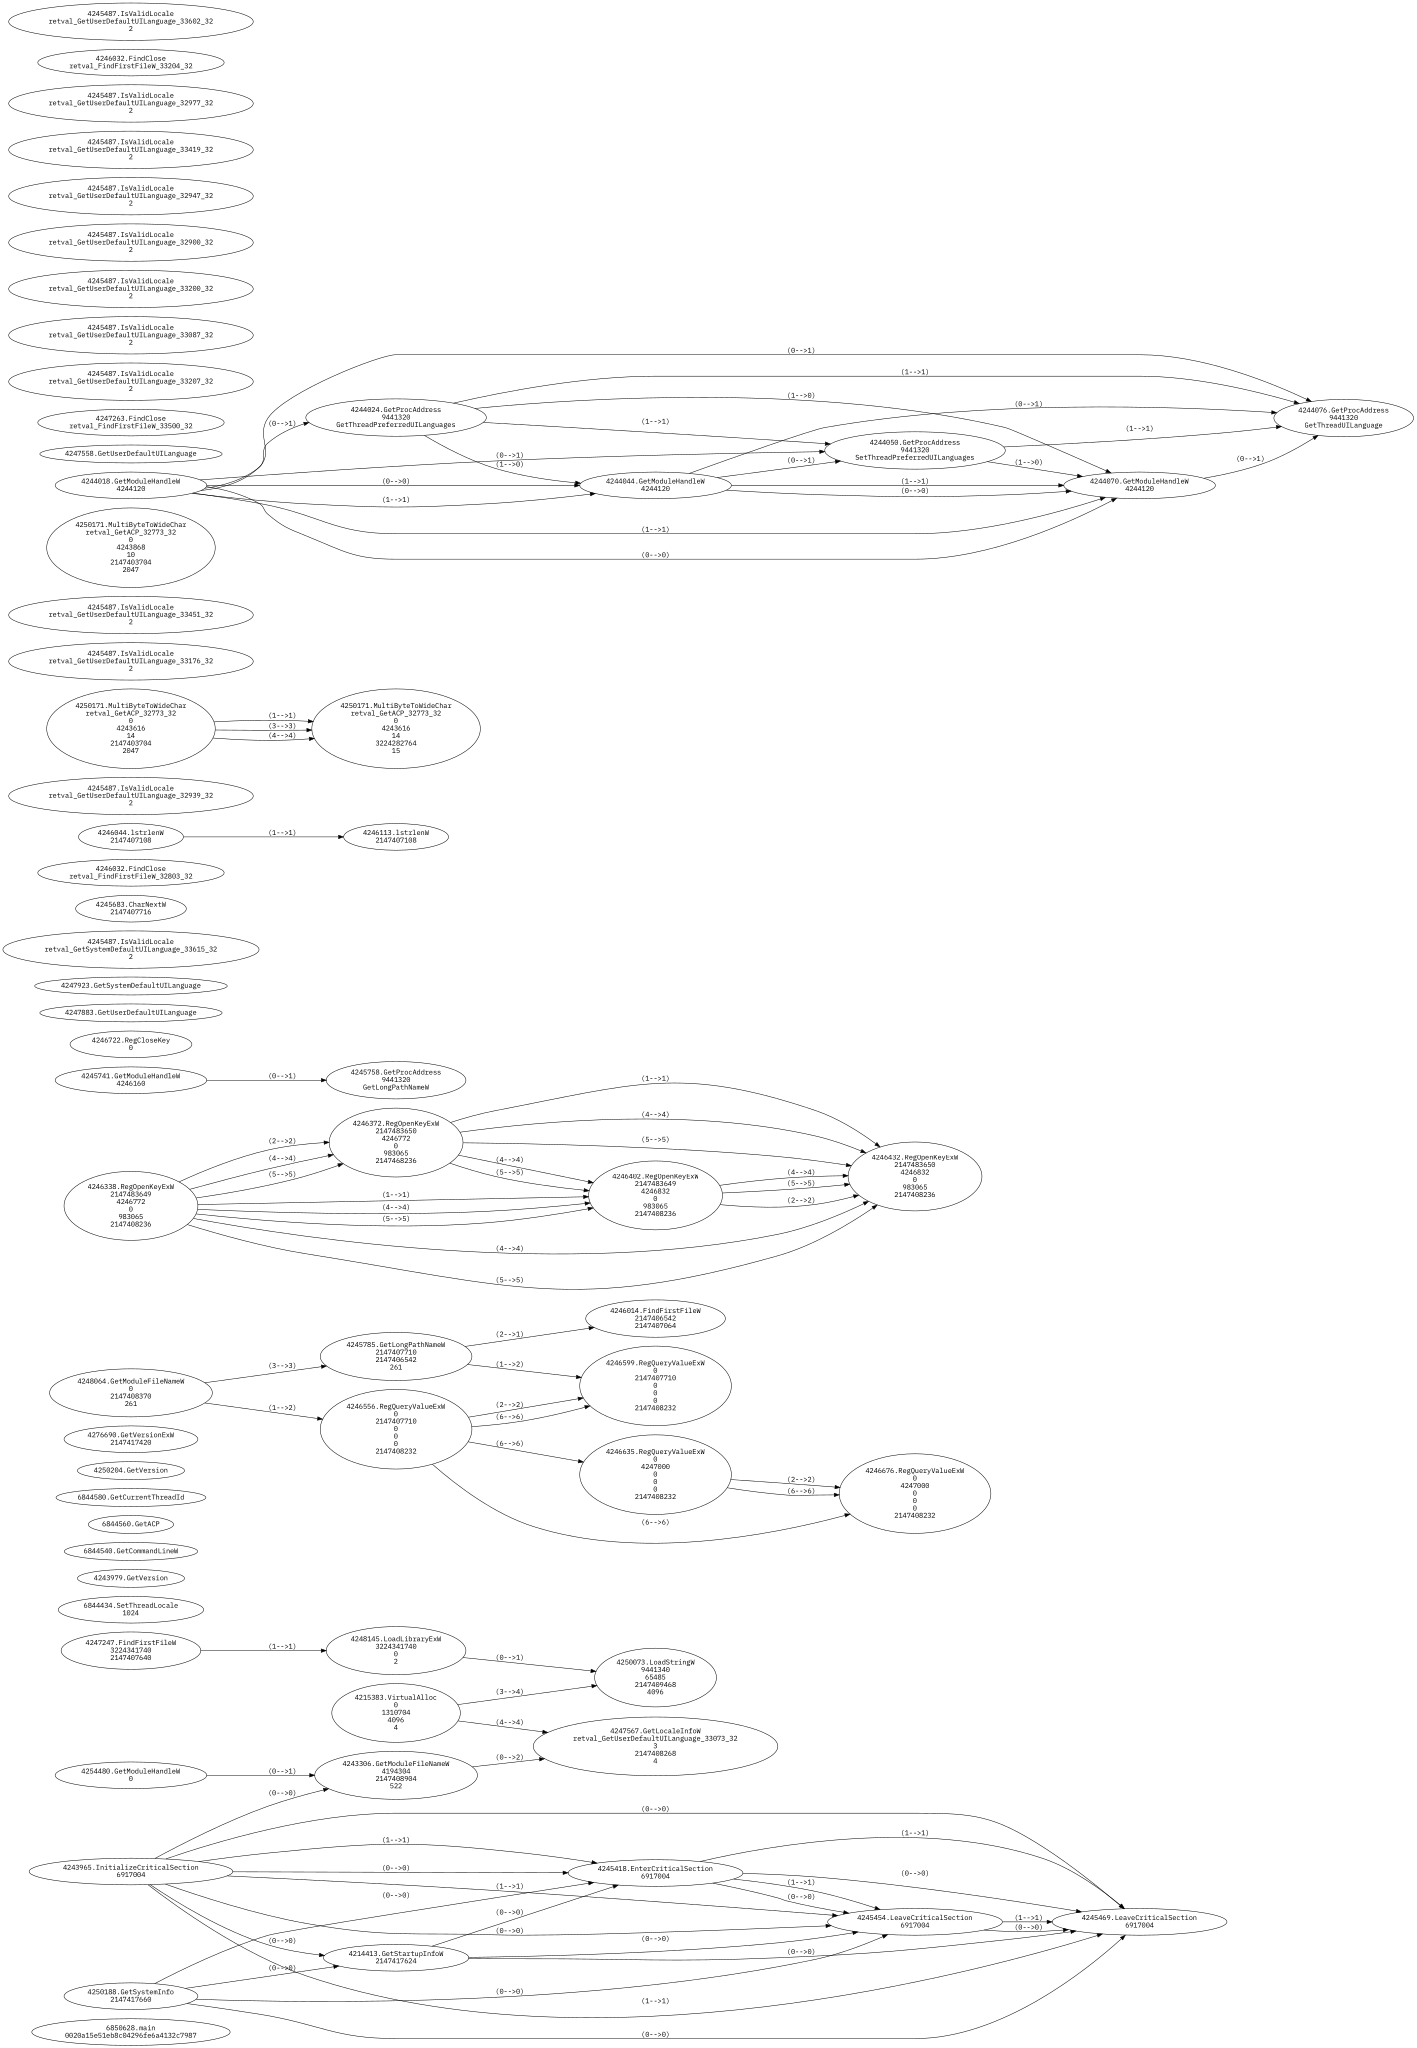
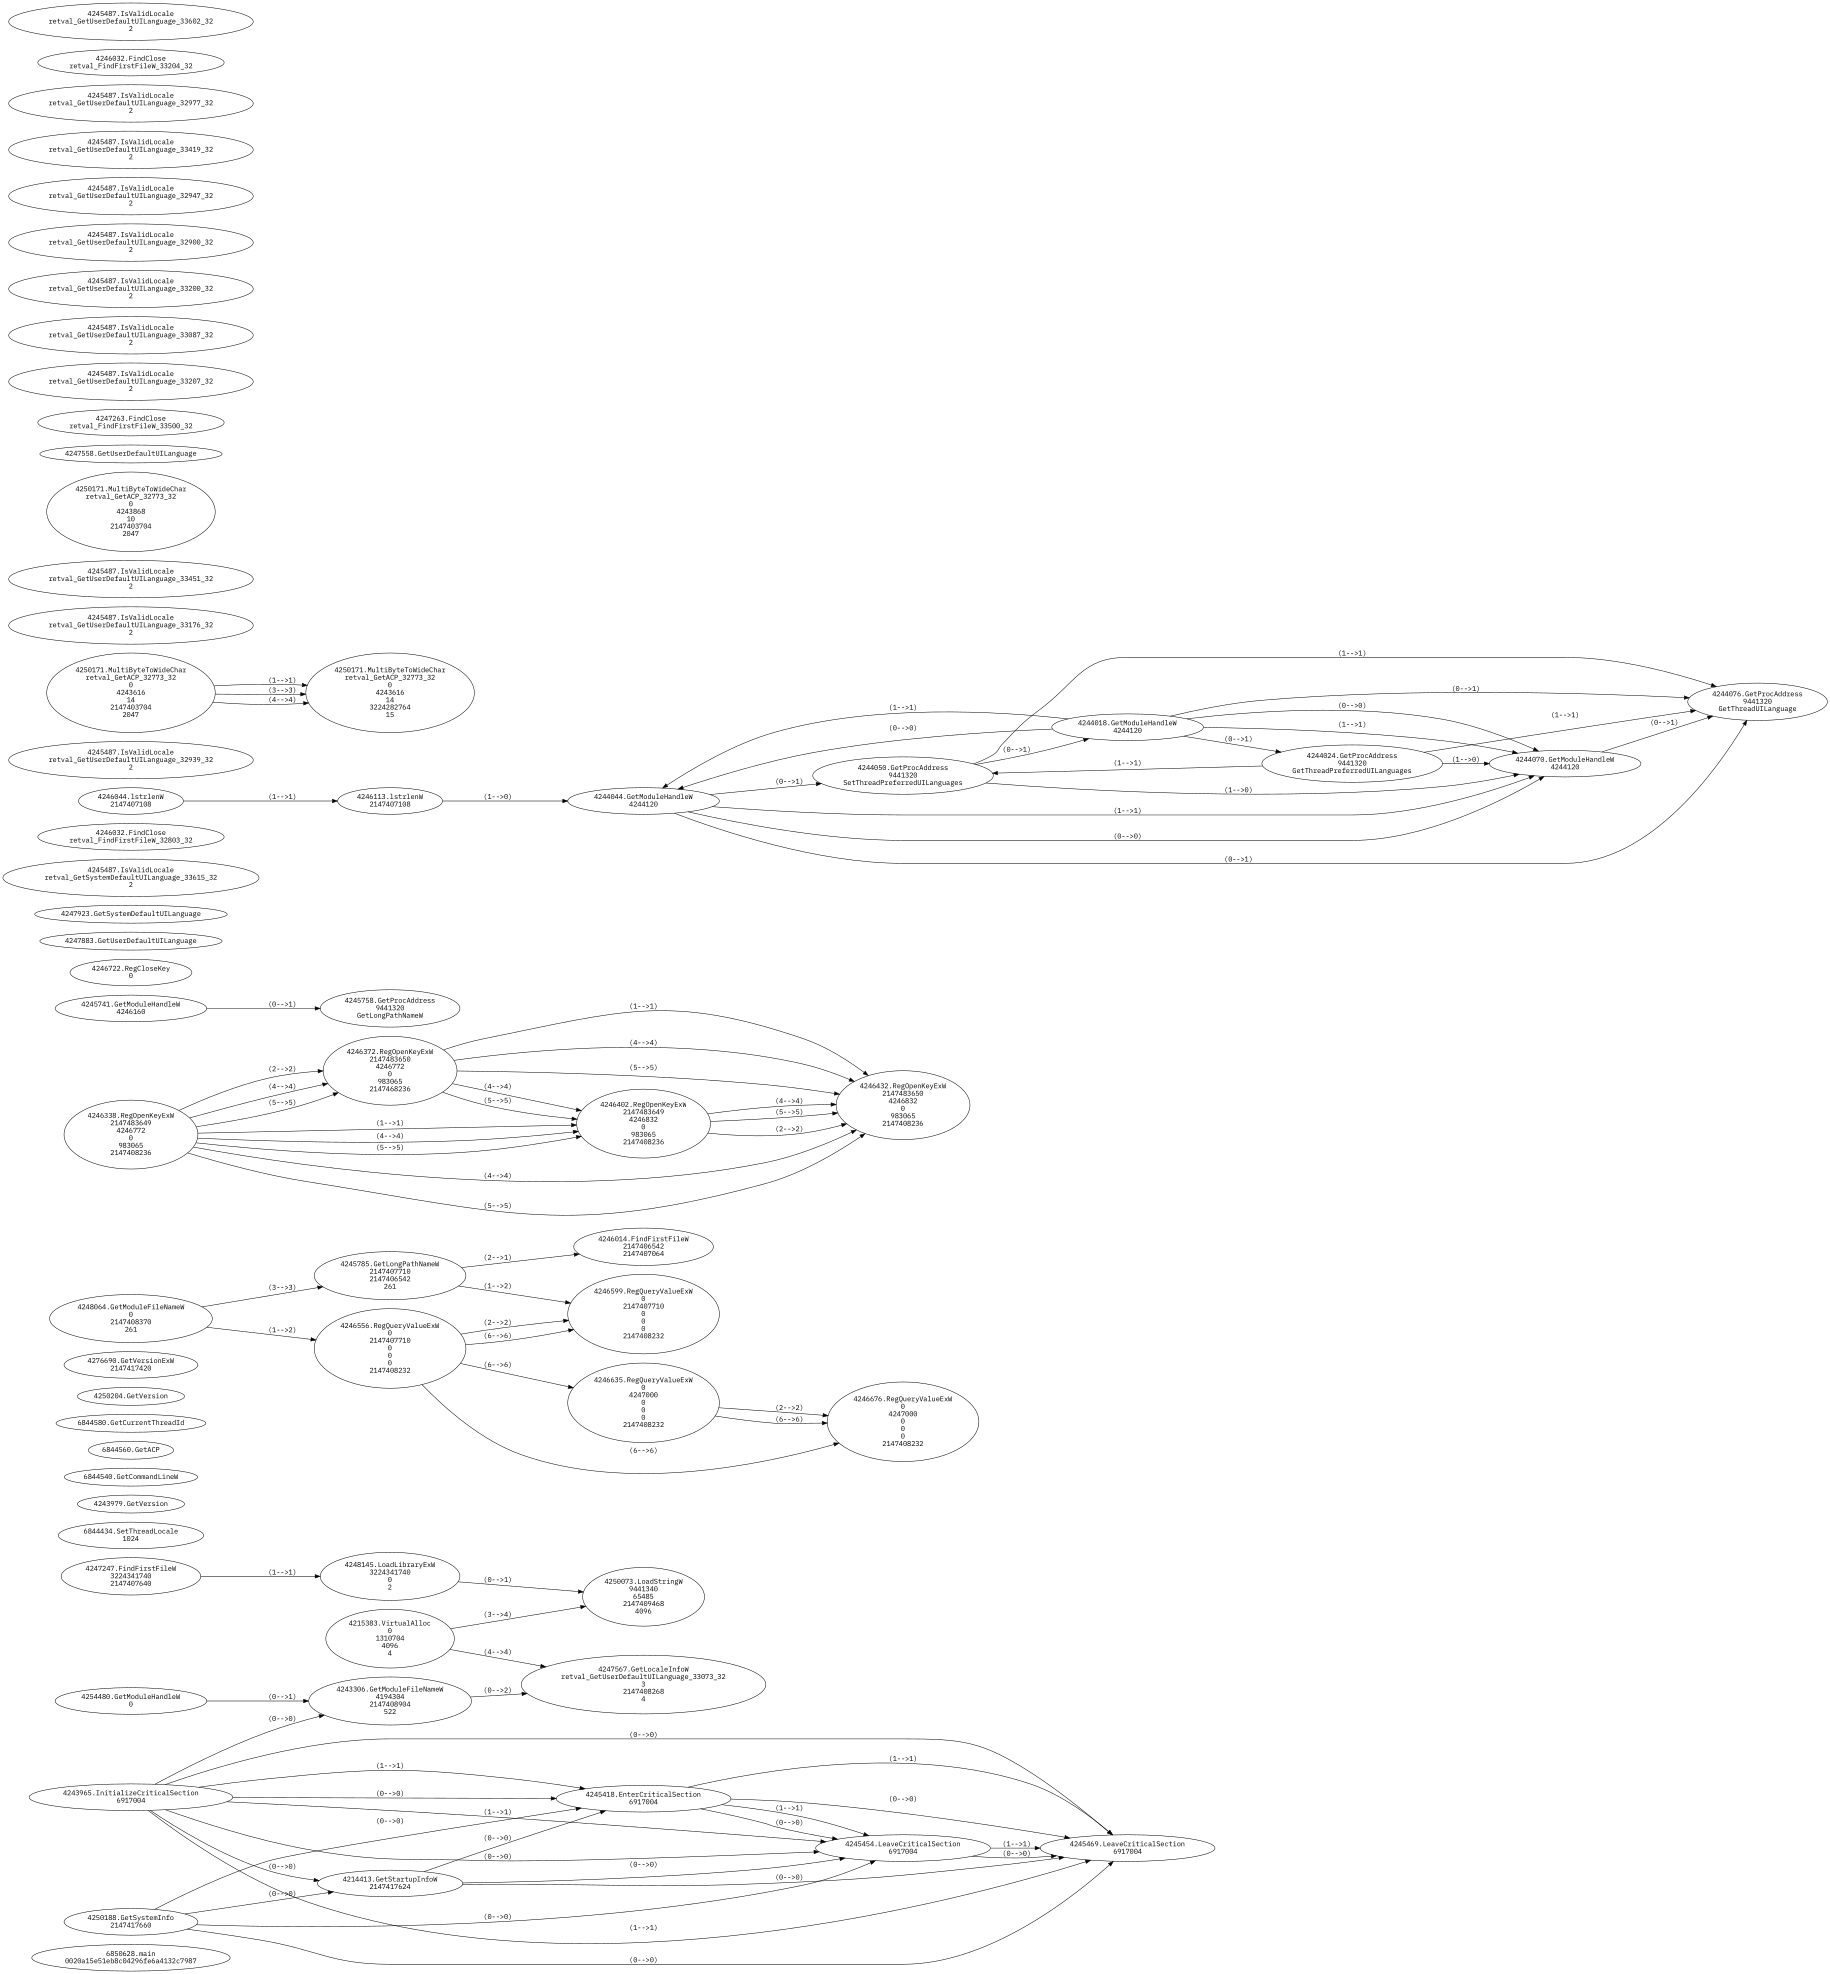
(510, 460) -> (1030, 754)
(497, 469) -> (503, 801)
(131, 909) -> none
